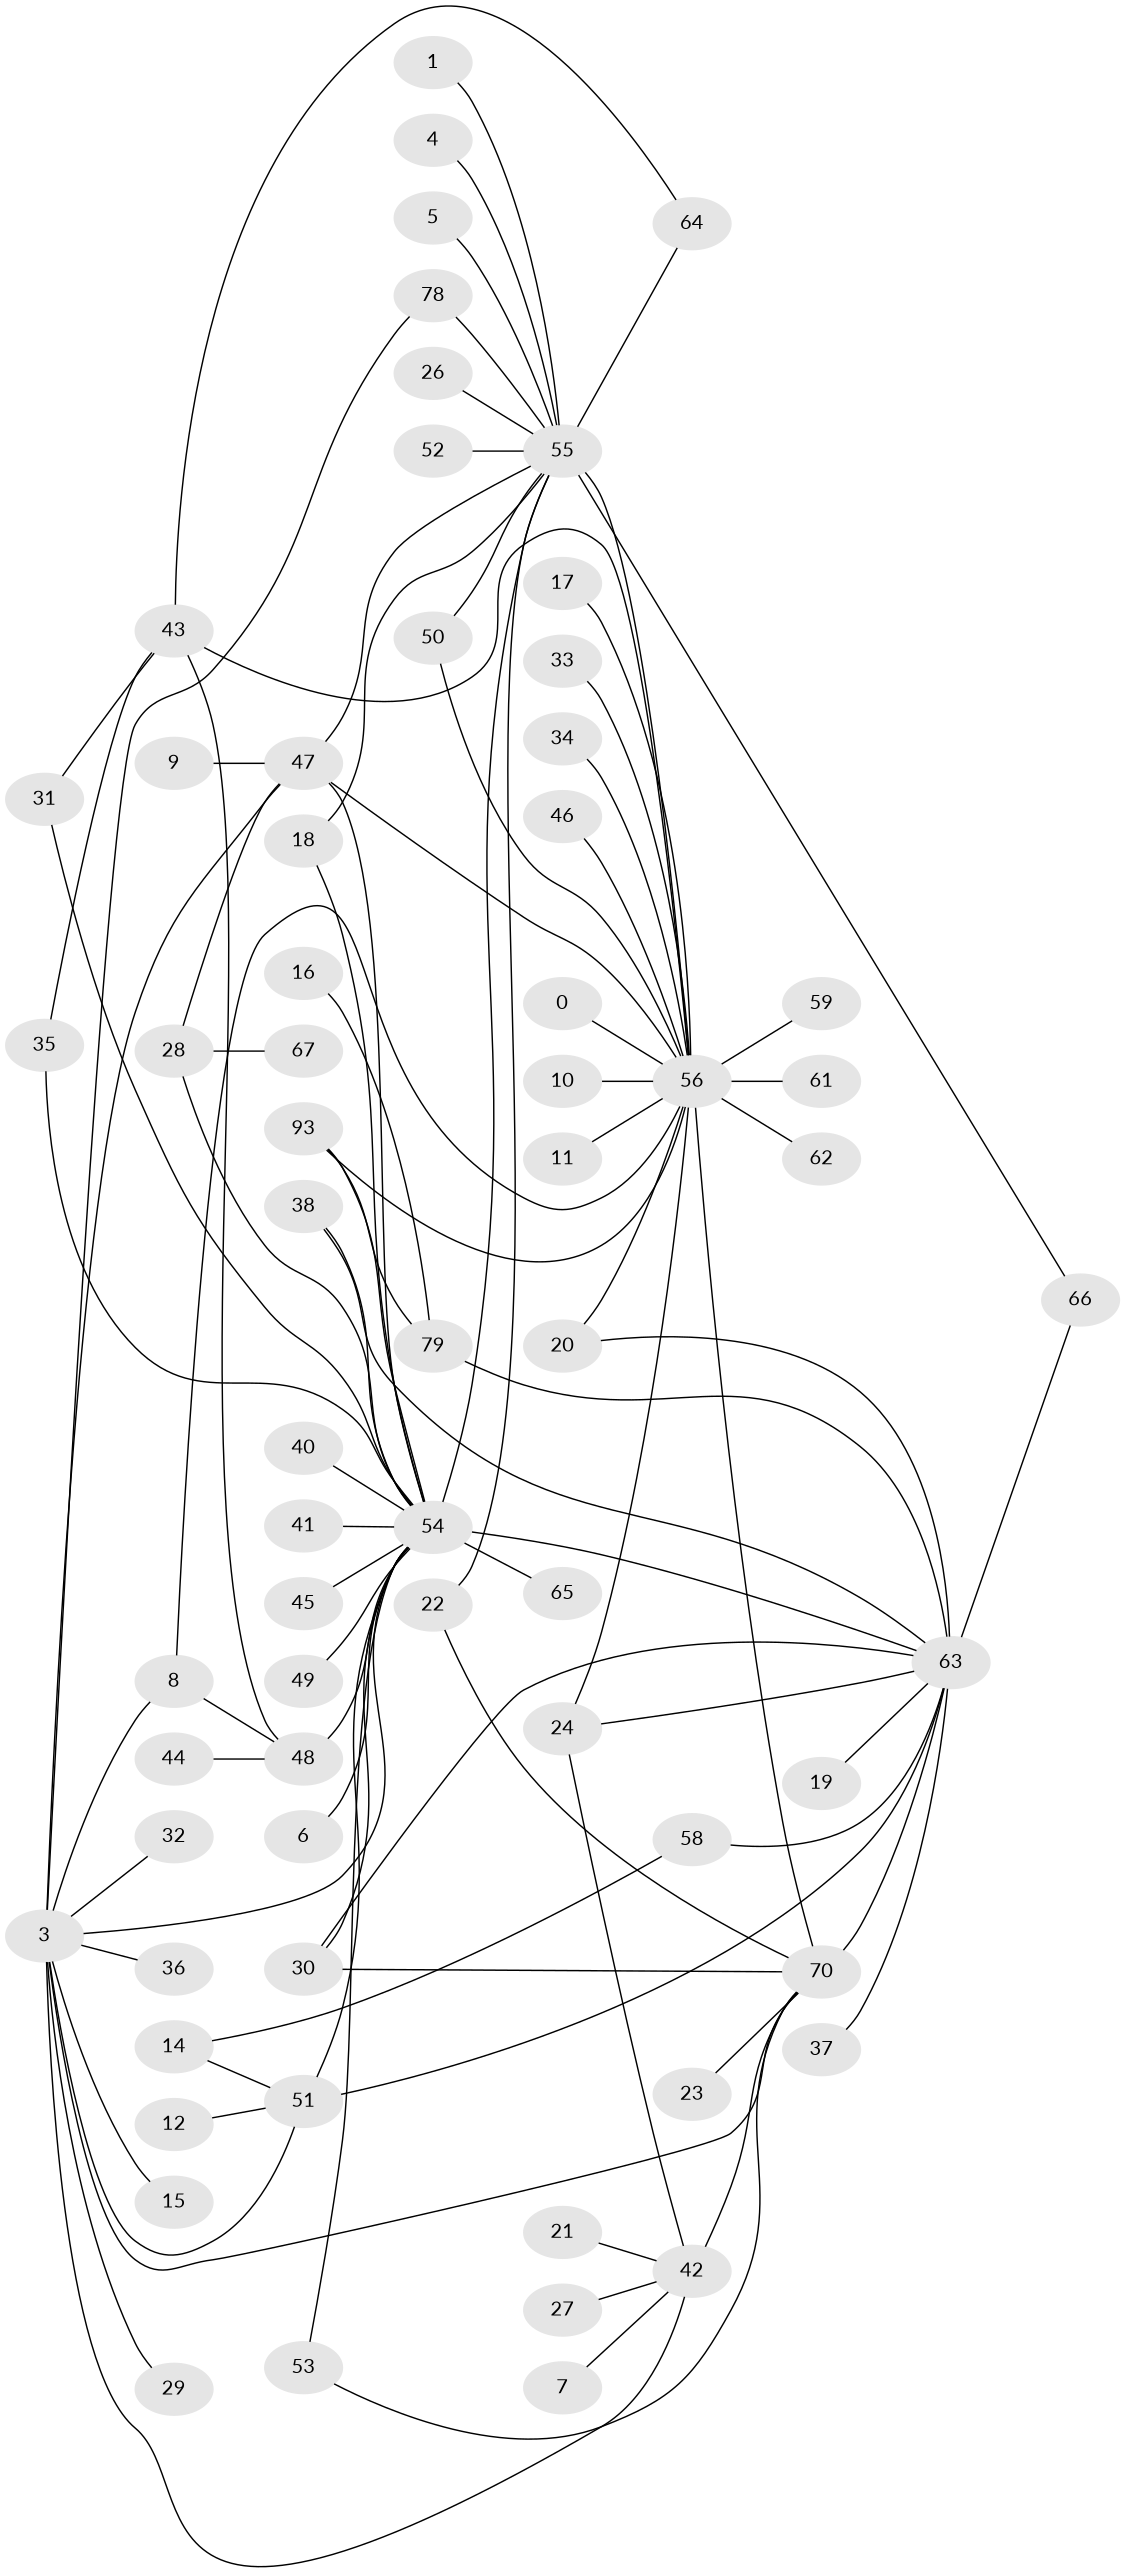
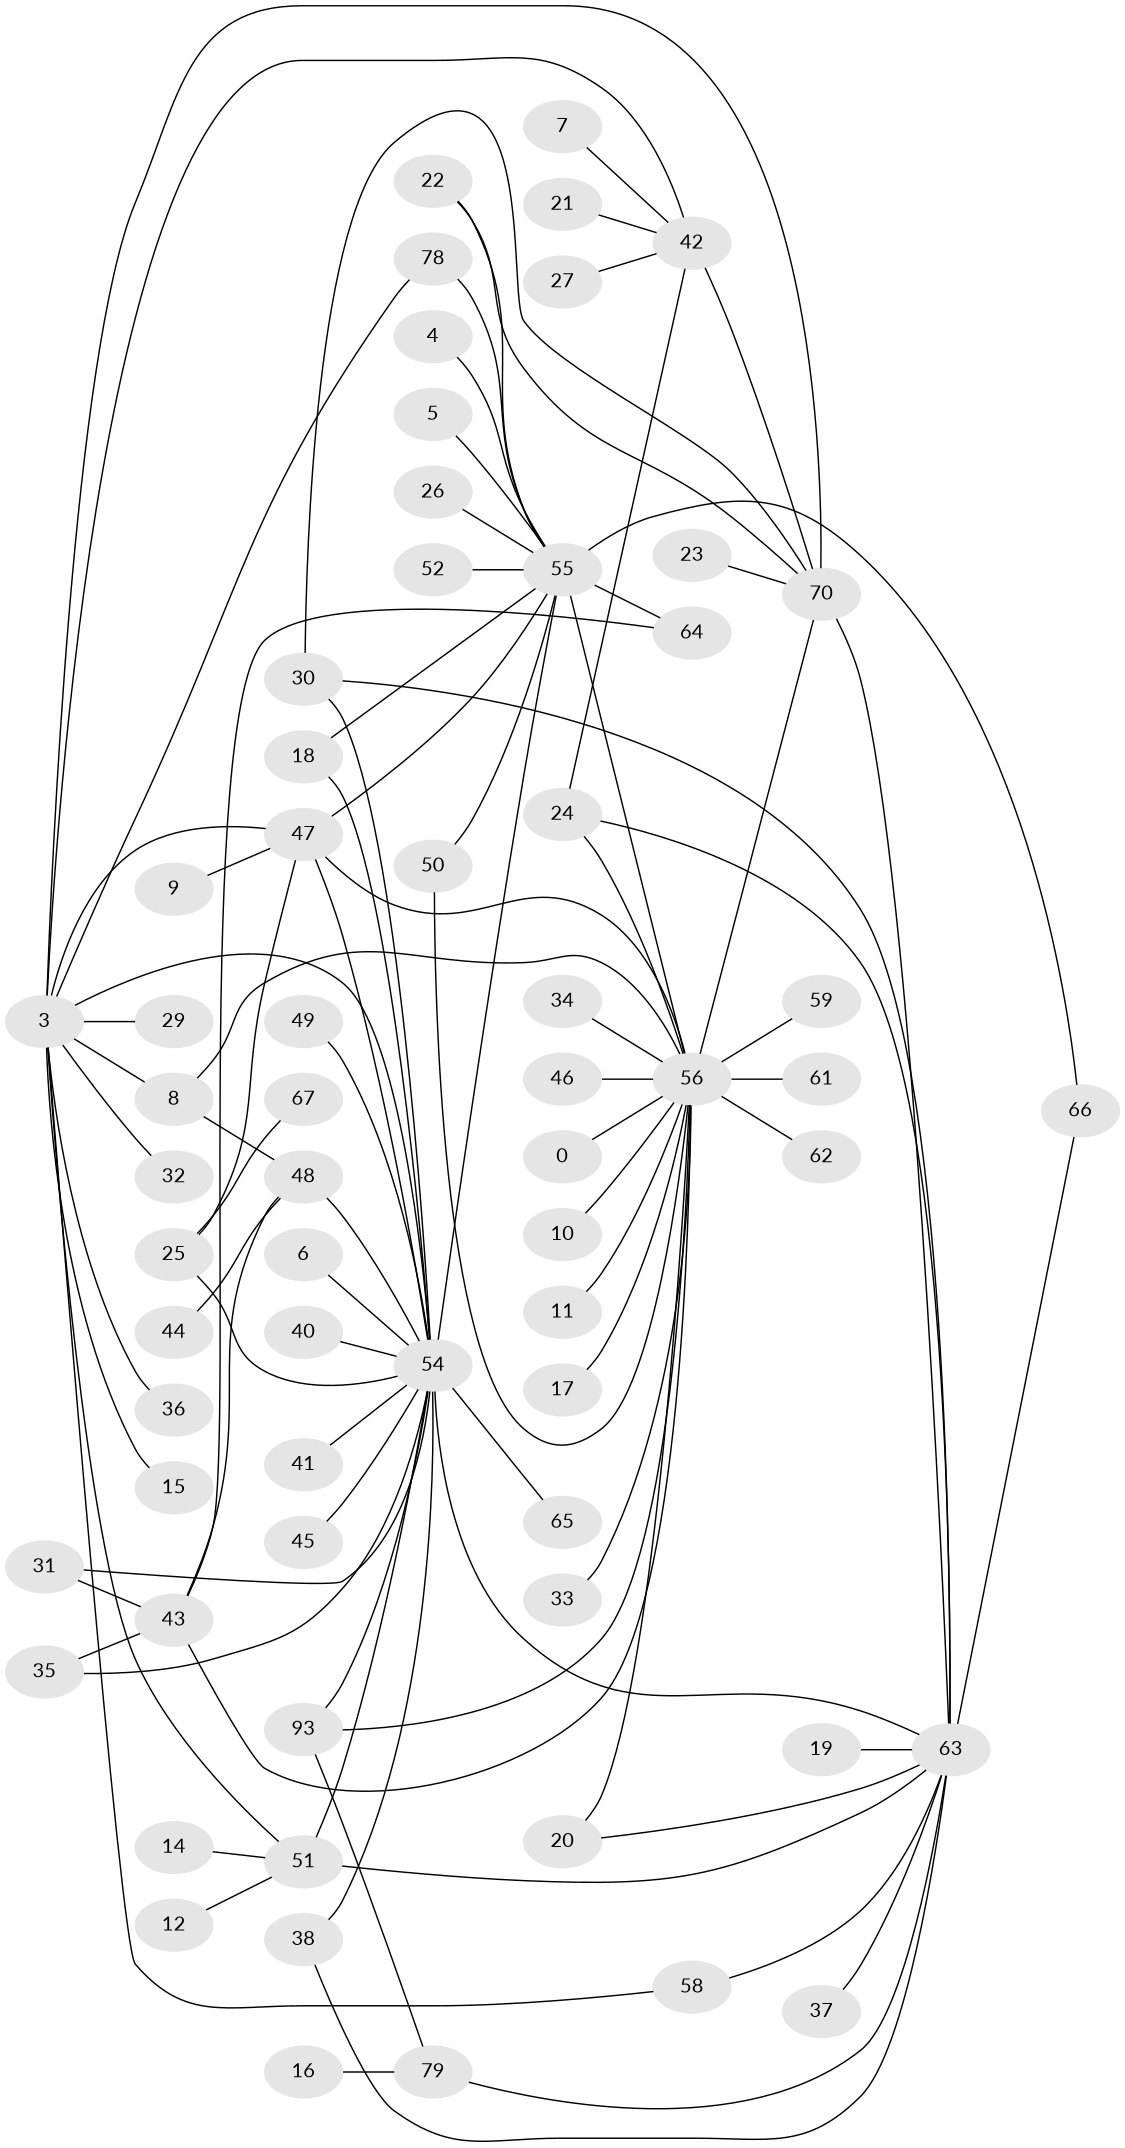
(433, 63) -> none
(174, 1051) -> (174, 1255)
(466, 1957) -> (111, 1772)
(304, 2368) -> none
